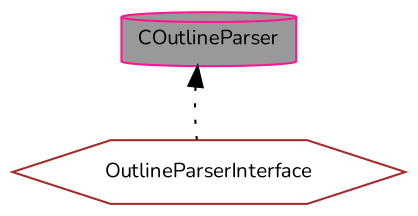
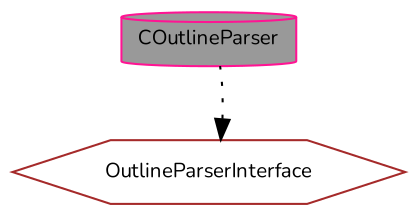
(195, 113) -> (222, 92)
